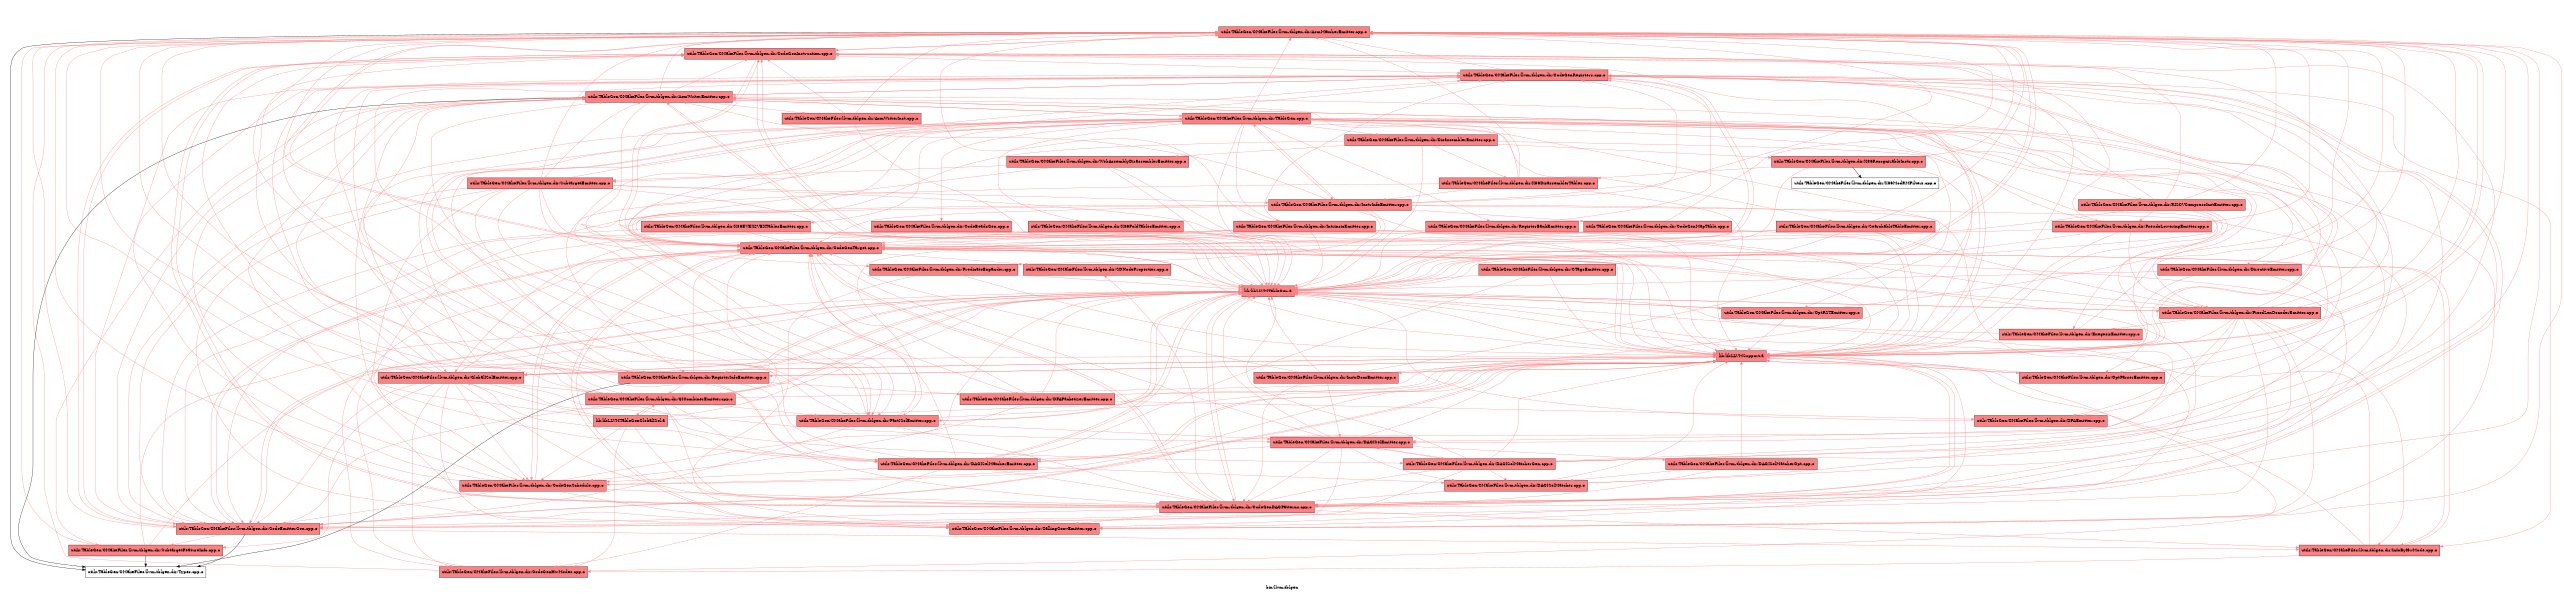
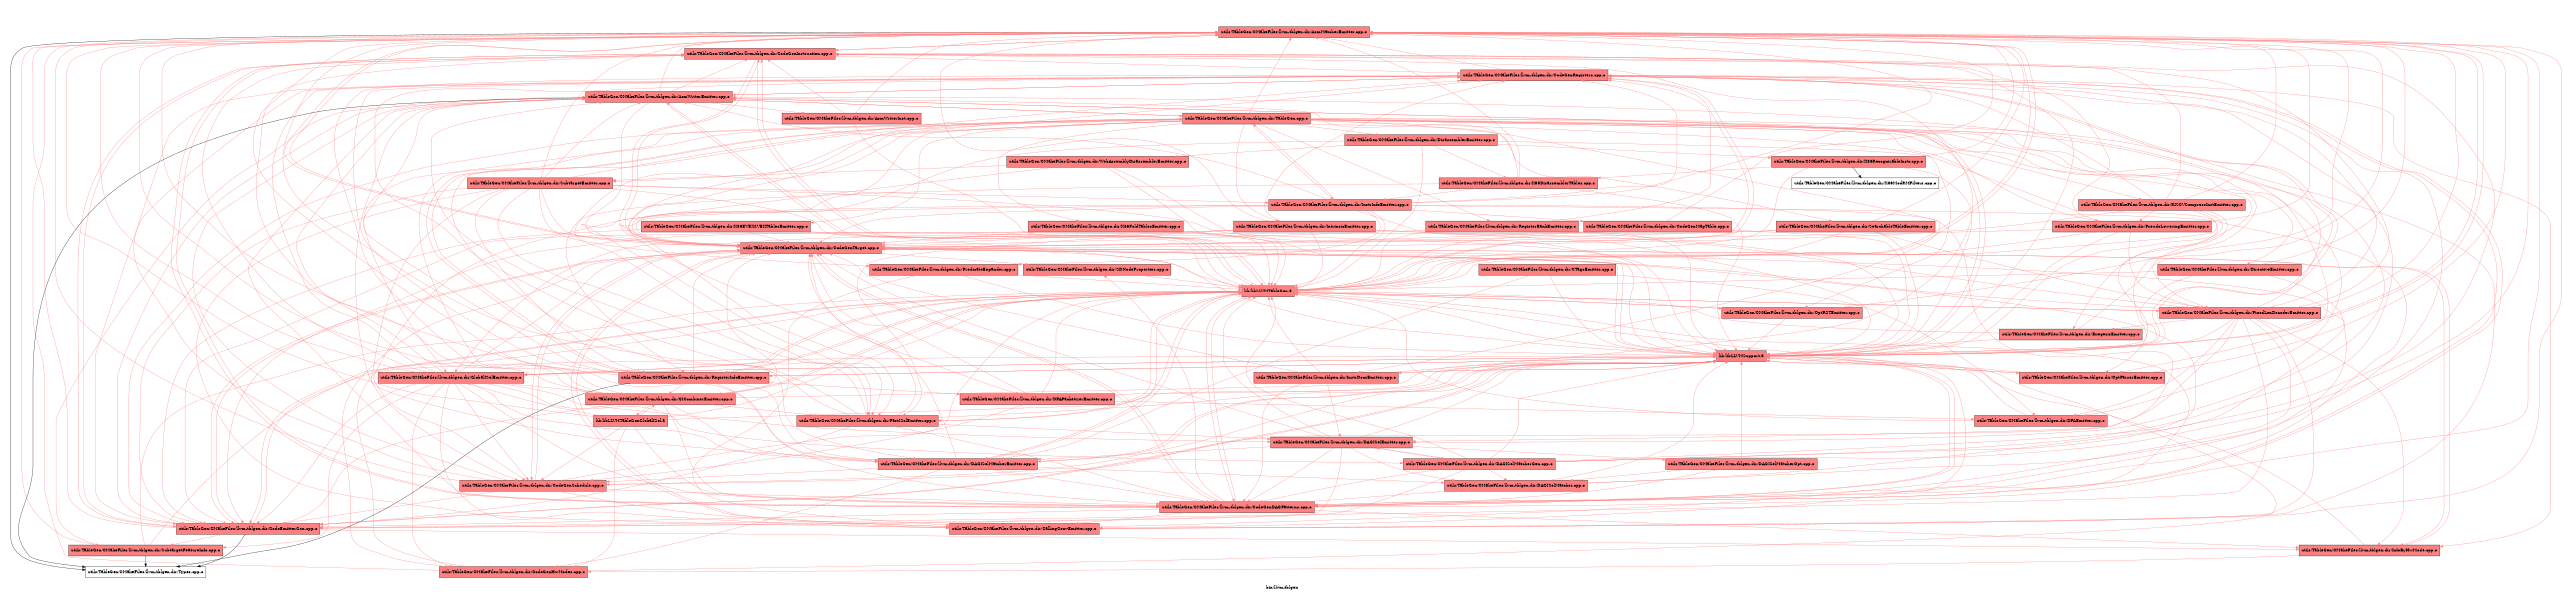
(941, 227) -> none
(1228, 228) -> none
(1389, 282) -> (1840, 301)
(1943, 338) -> none
none -> (1974, 374)
